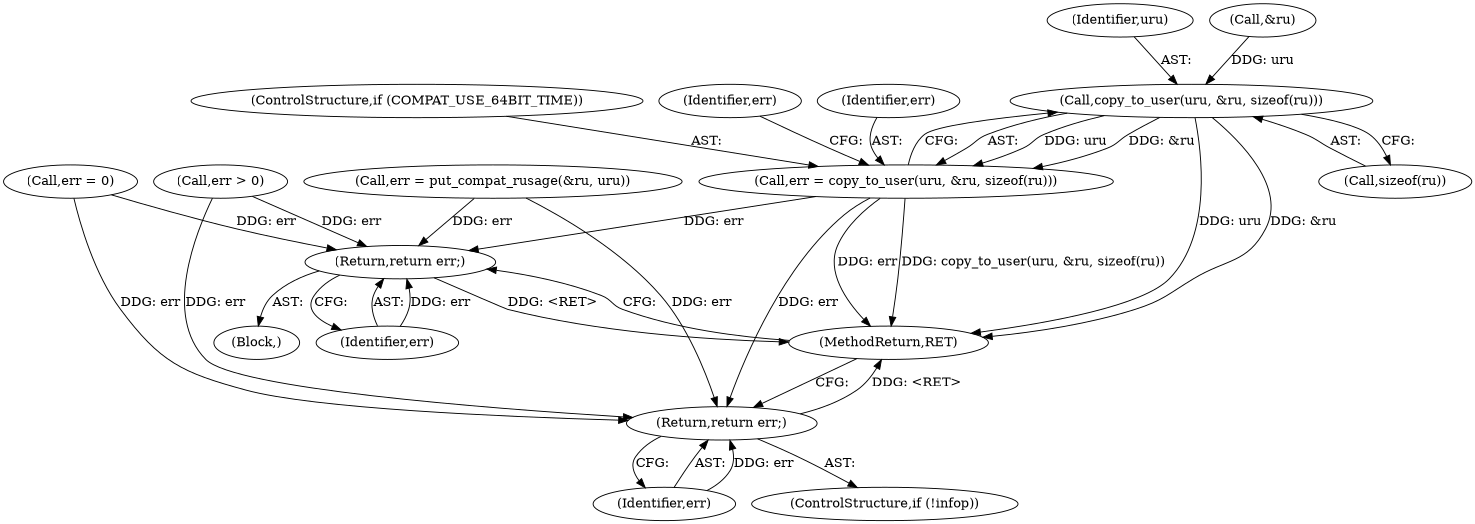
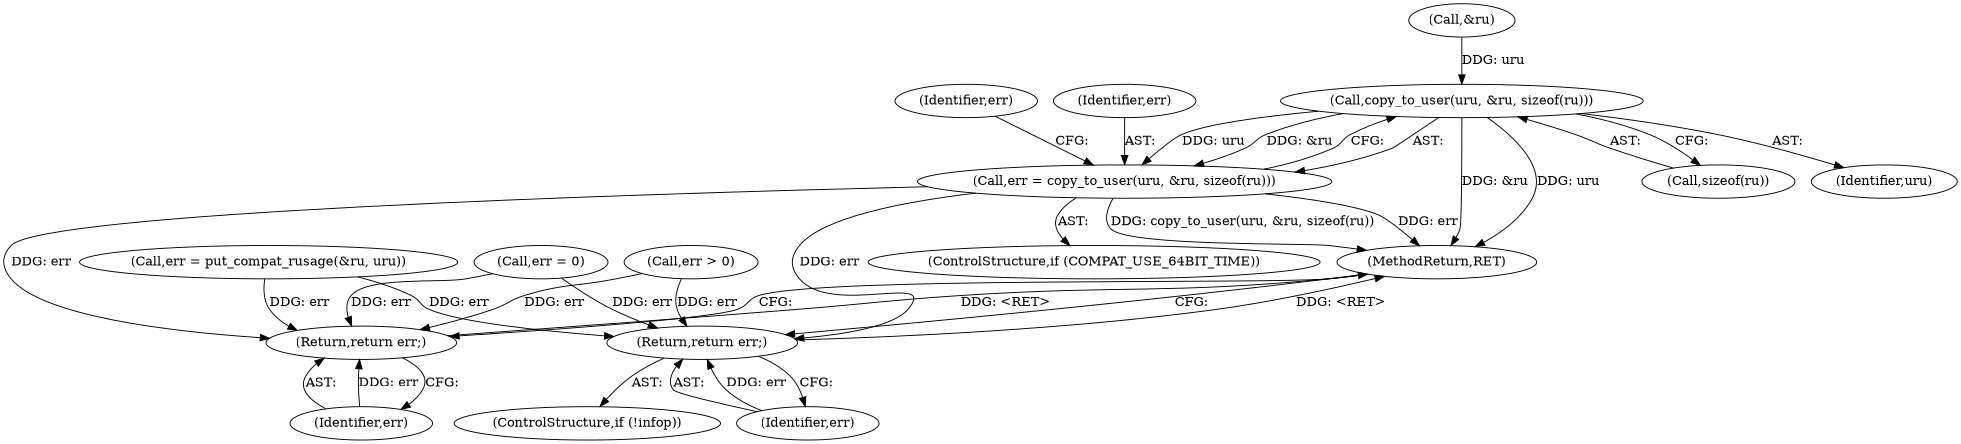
(1152, 57) -> (1709, 133)
(658, 141) -> (1058, 216)
(257, 343) -> none
